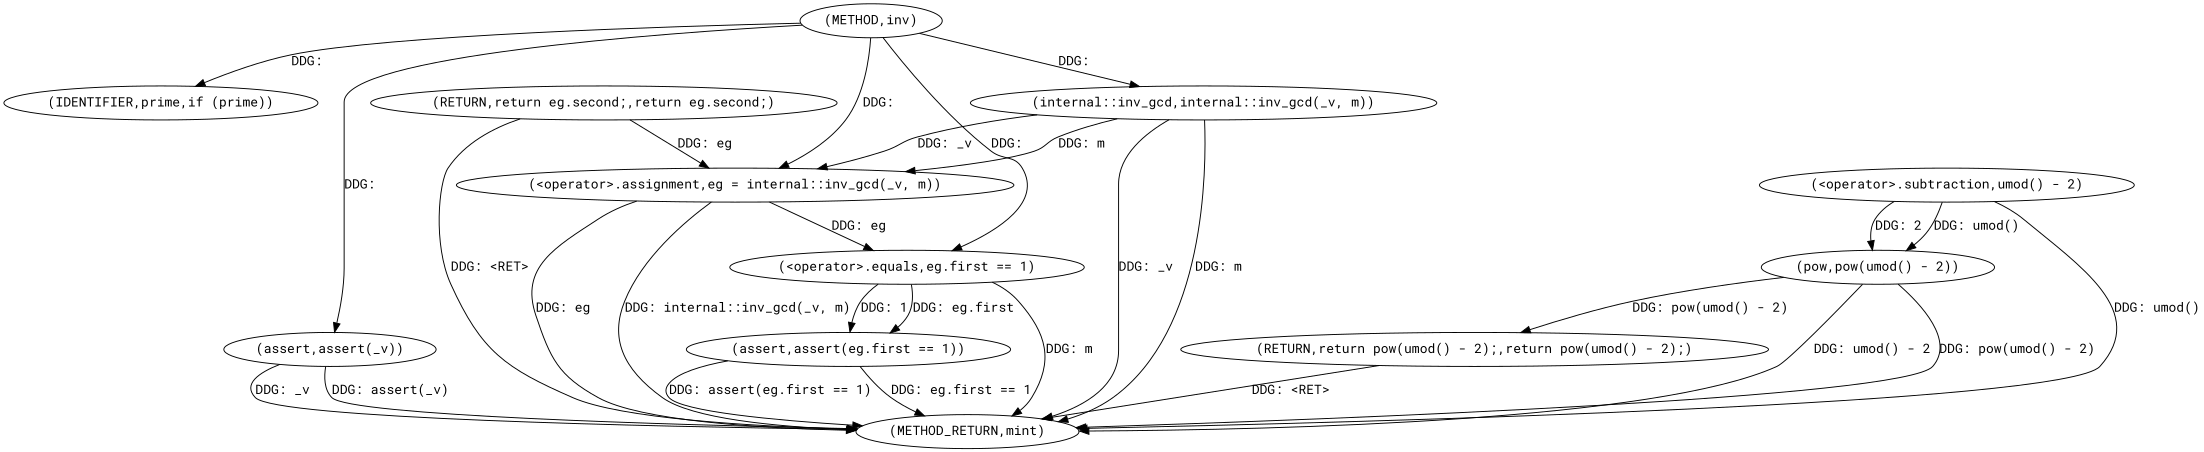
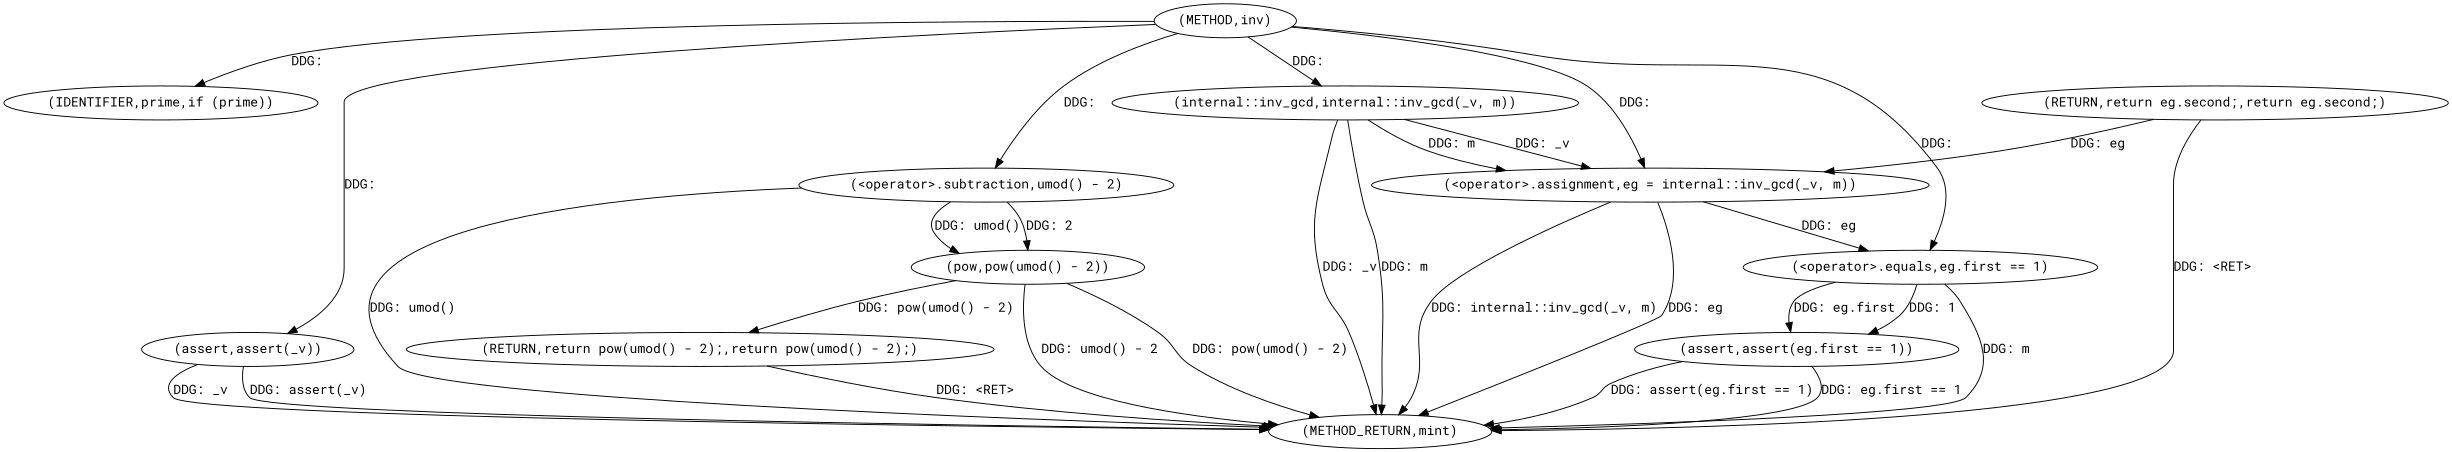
none -> (1075, 78)
